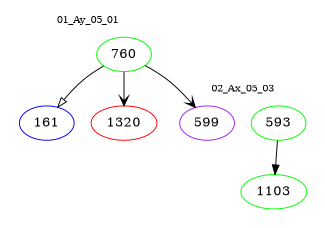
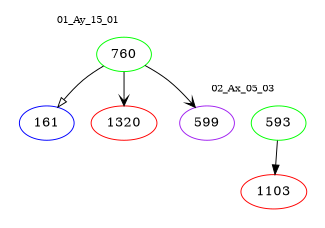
(88, 21) -> (88, 21)
(274, 192) -> (274, 192)
